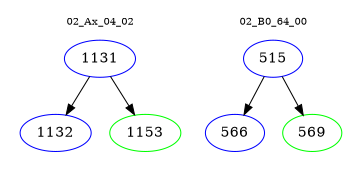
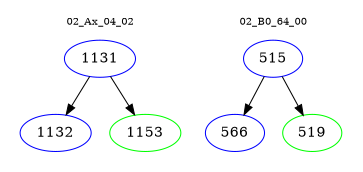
(312, 133) -> (312, 133)
